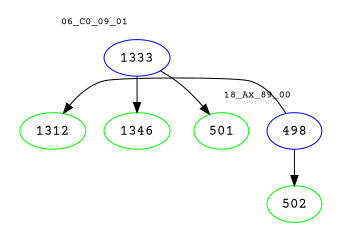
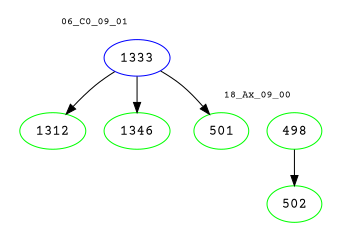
(186, 78) -> (93, 88)
(258, 95) -> (258, 95)
(294, 131) -> (294, 131)
